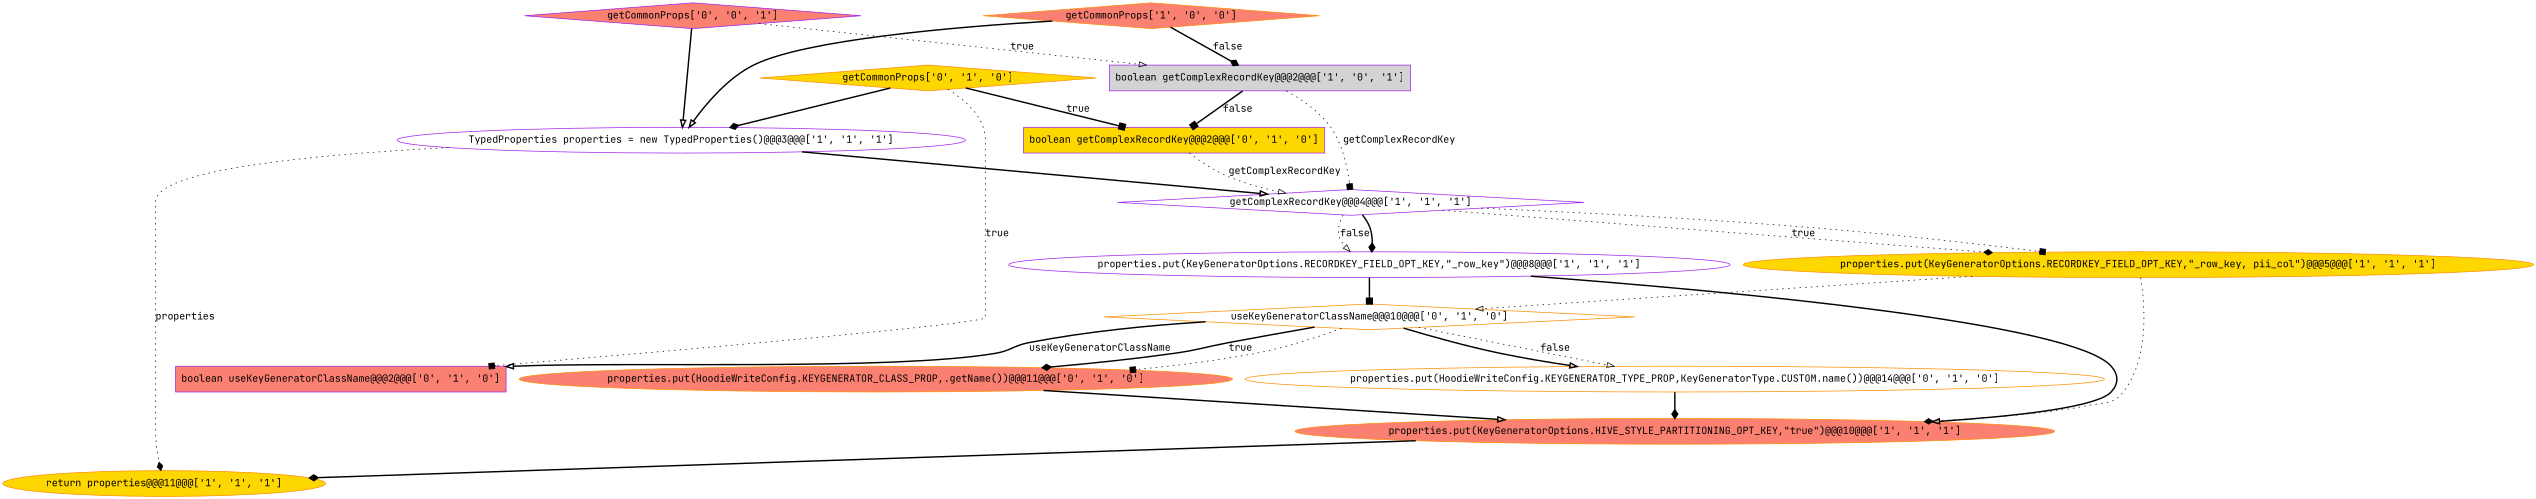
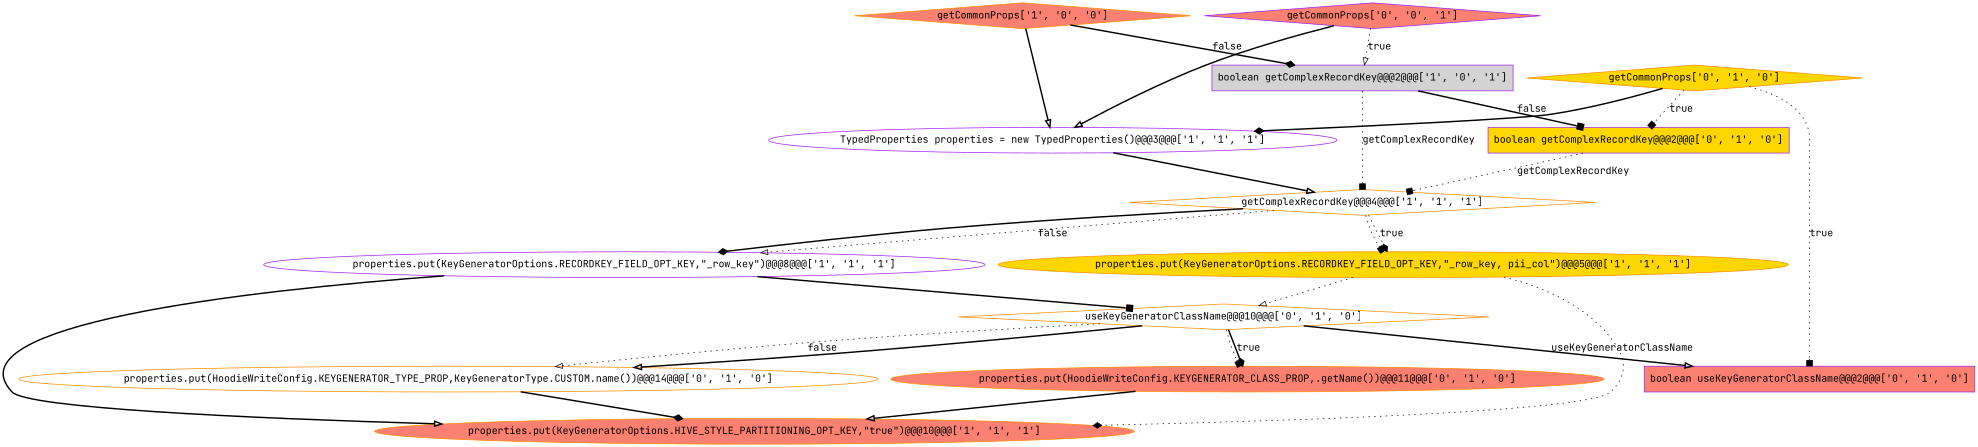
(1042, 107) -> (1669, 106)
(1231, 178) -> (1499, 172)
(1351, 202) -> (1363, 202)
(164, 484) -> none
